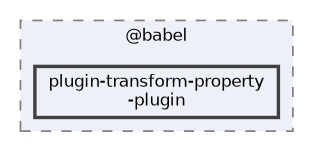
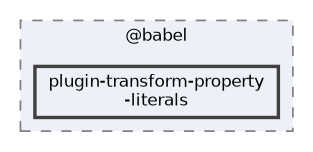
(157, 92) -> (157, 92)
